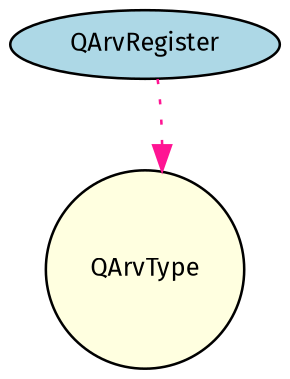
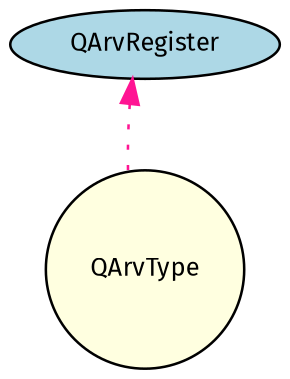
(161, 112) -> (128, 137)
